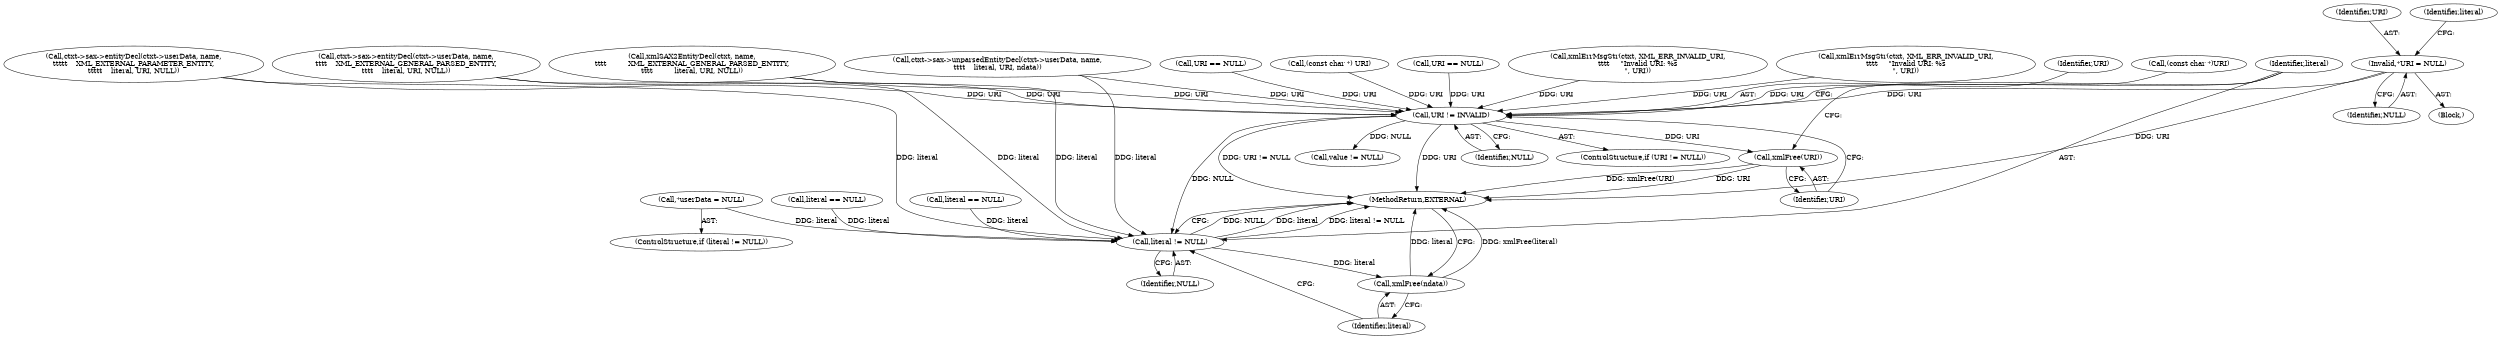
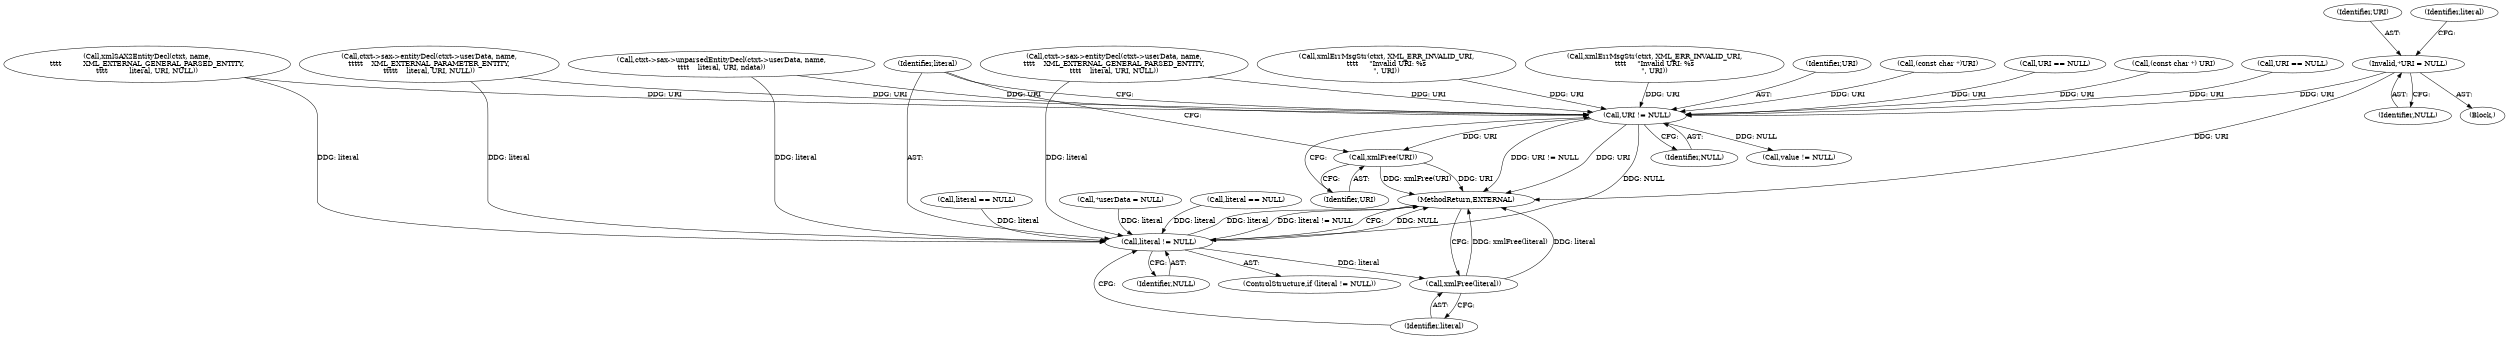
(1451, 116) -> (1637, 116)
(1643, 158) -> none
(701, 219) -> (1231, 262)
(1411, 285) -> (1464, 285)
